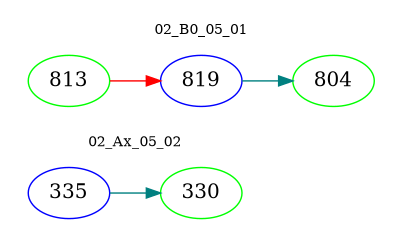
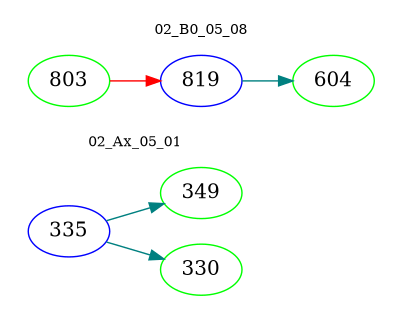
(201, 31) -> (201, 31)
(69, 81) -> (69, 81)
(334, 81) -> (334, 81)
(135, 143) -> (135, 143)
none -> (201, 193)
